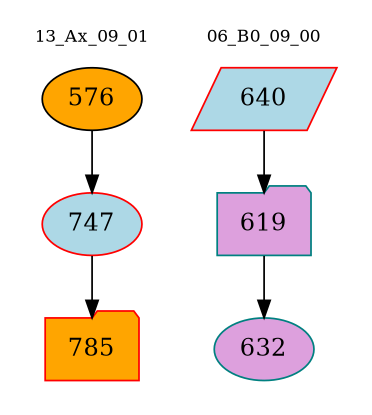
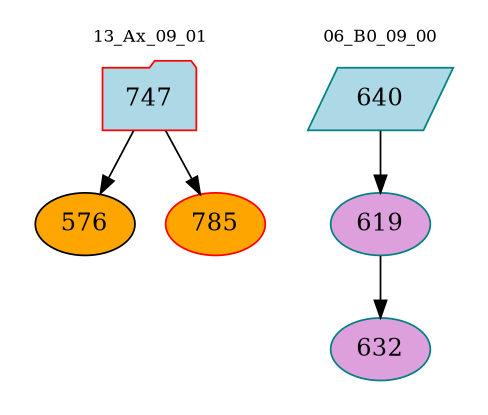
(264, 99) -> (381, 99)
(92, 153) -> (121, 154)
(92, 224) -> (149, 99)
(264, 224) -> (381, 224)
(92, 349) -> (215, 224)
